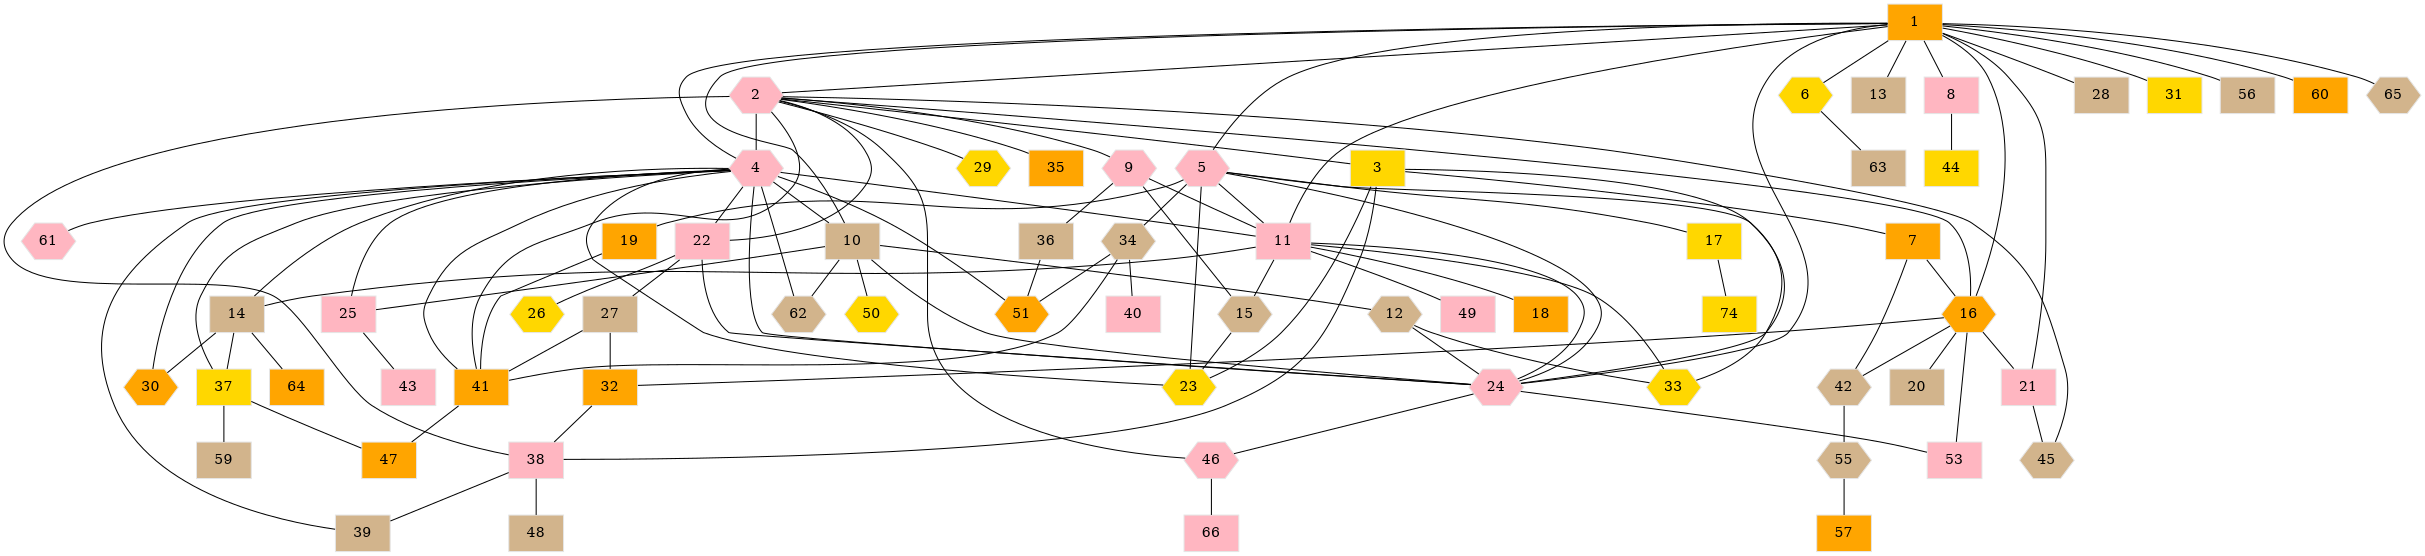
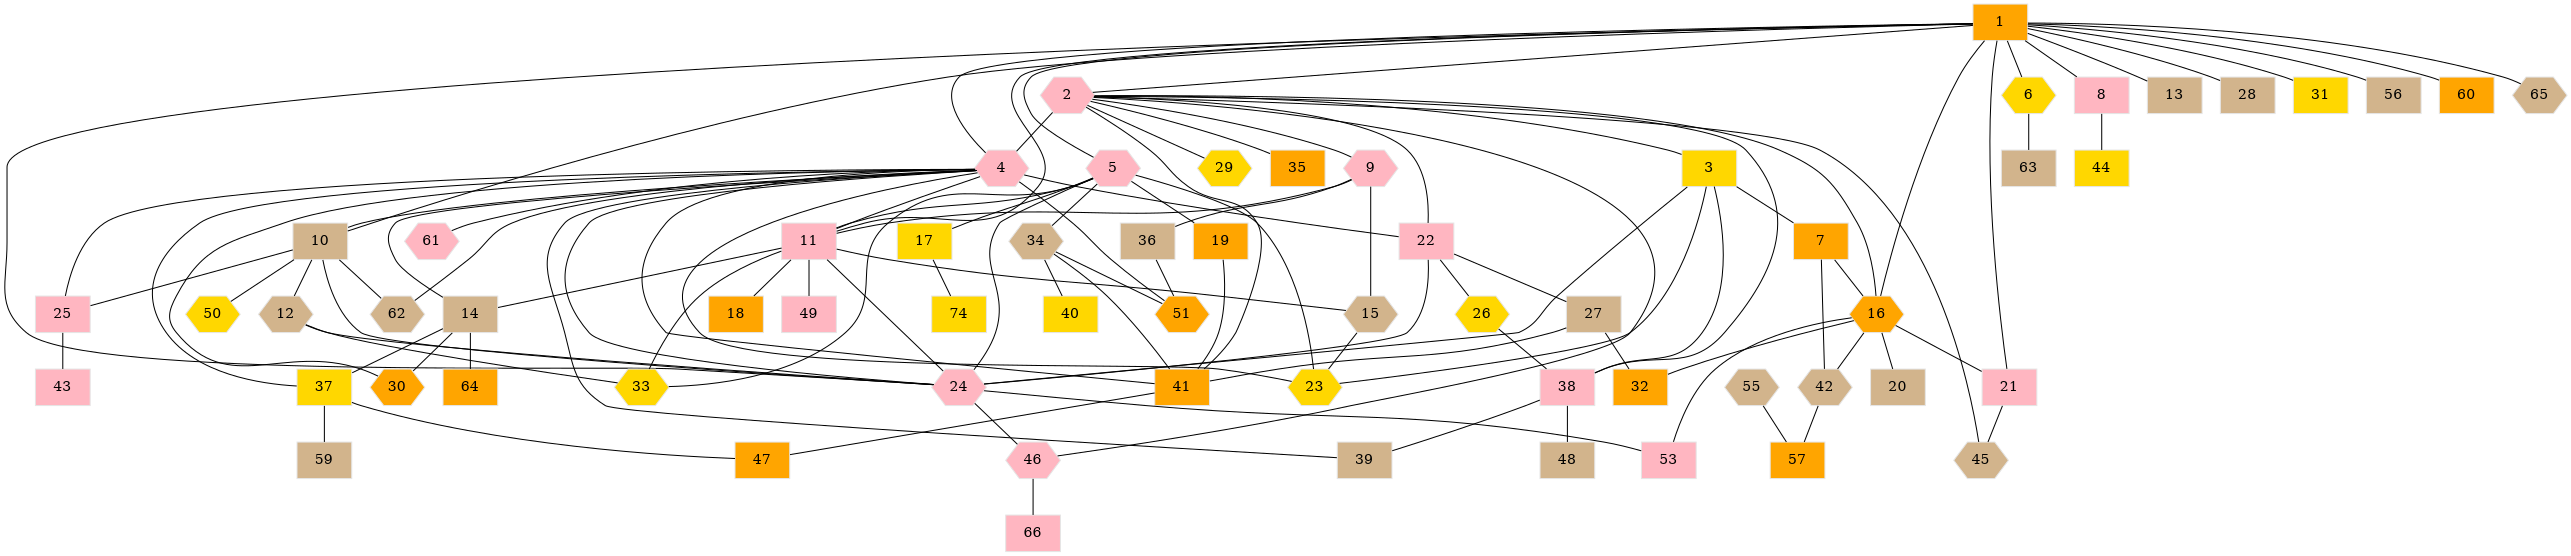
(1133, 314) -> (1071, 314)
(573, 424) -> (1523, 349)
(1844, 424) -> (1811, 424)
